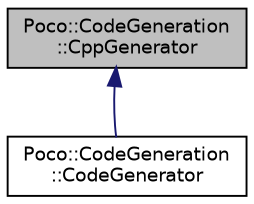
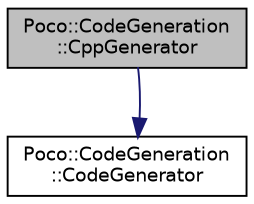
(114, 112) -> (140, 93)
